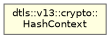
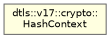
(55, 19) -> (55, 19)
